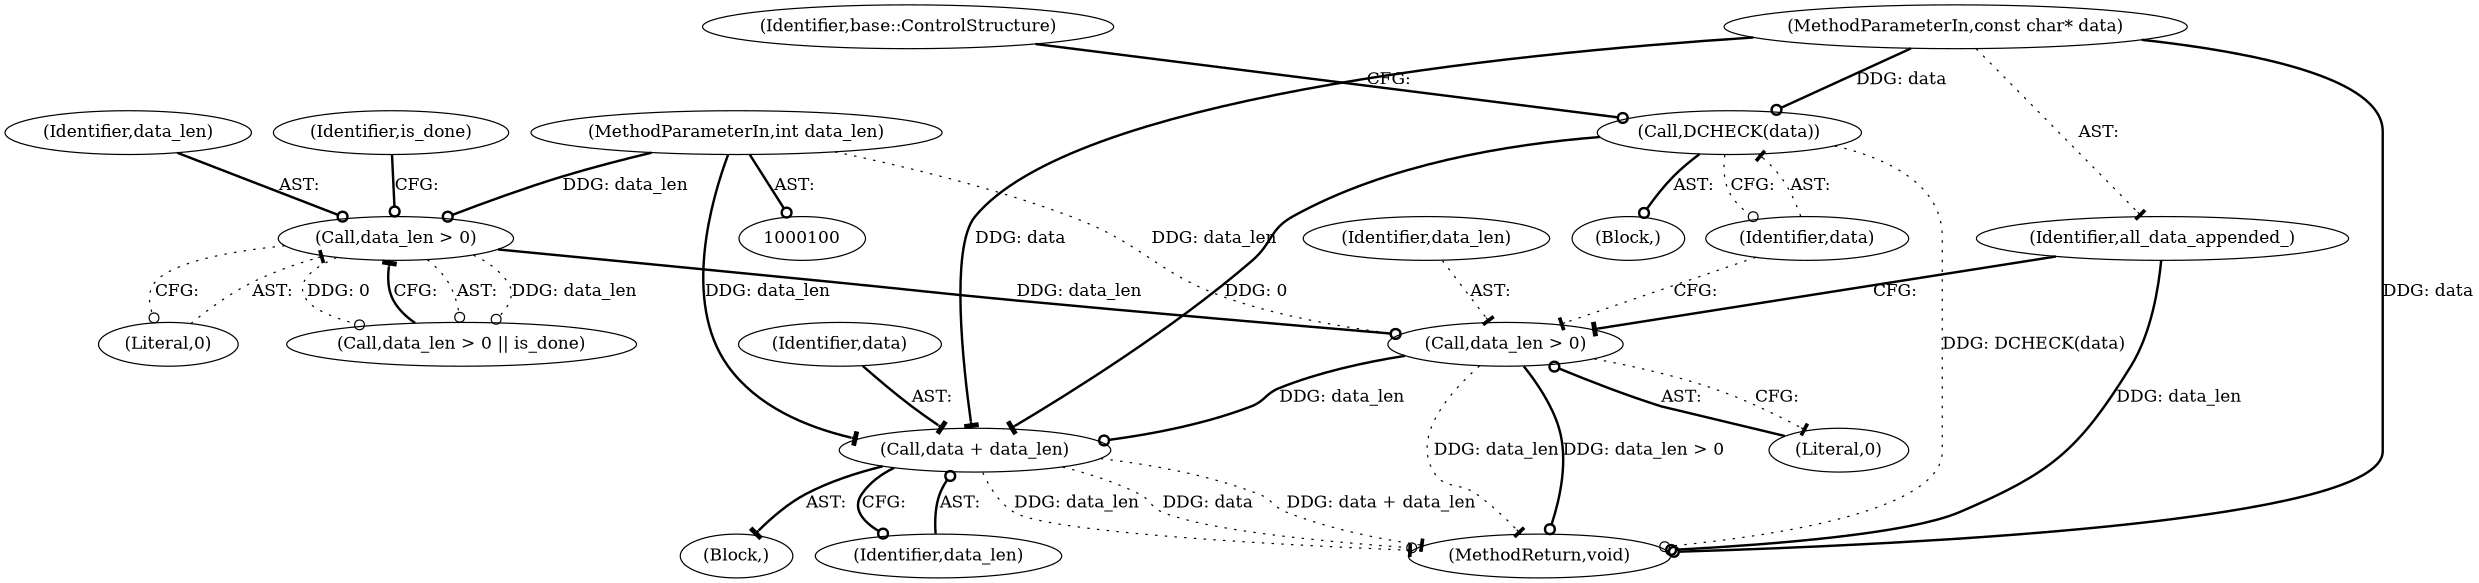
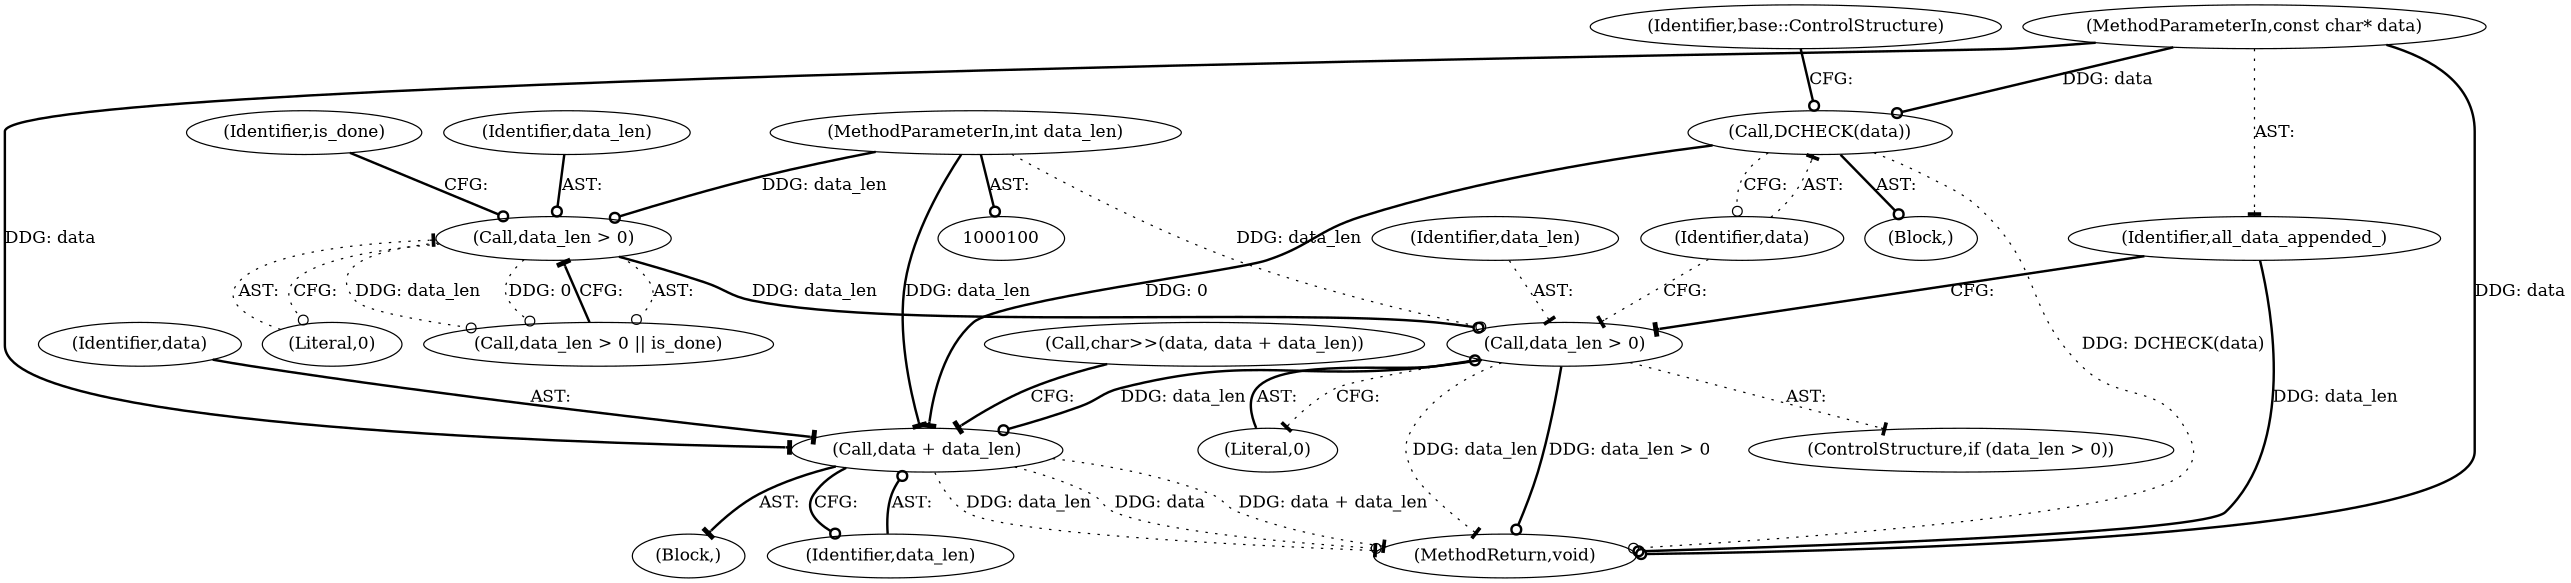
none -> (1204, 344)
none -> (1961, 450)
